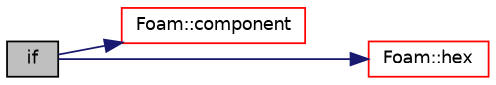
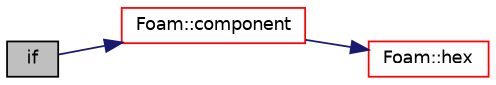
(204, 59) -> (328, 43)
